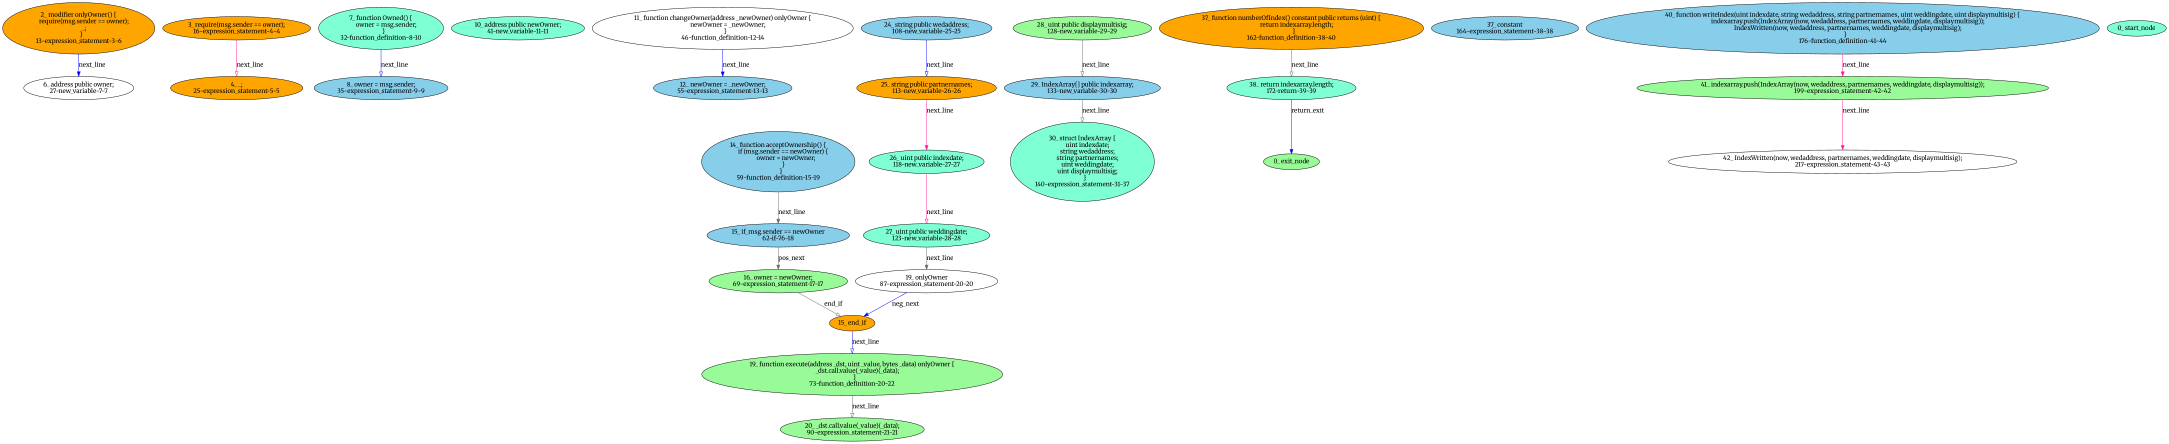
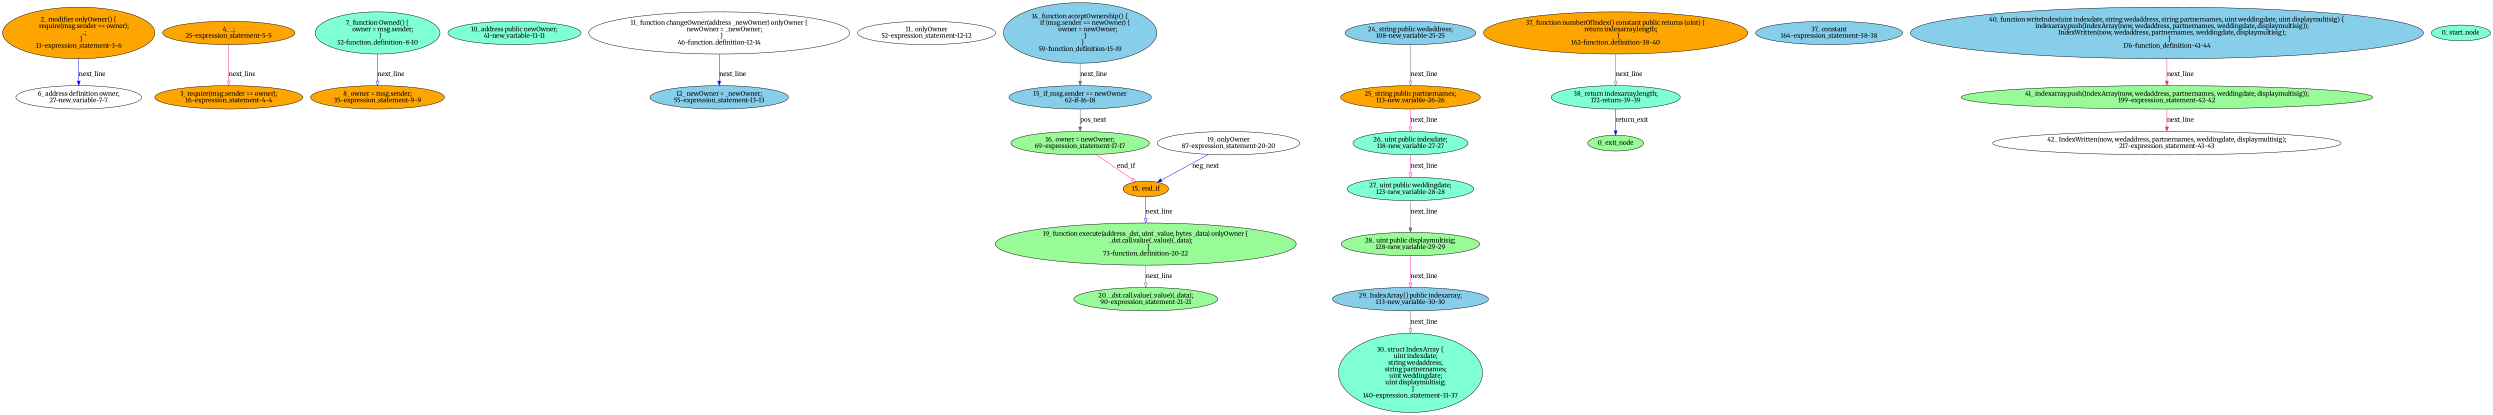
none -> (927, 33)
(237, 56) -> (229, 63)
(927, 56) -> (1410, 63)
(1082, 56) -> (1410, 269)
(79, 88) -> (79, 97)
(381, 88) -> (378, 97)
(927, 123) -> (1410, 118)
(778, 235) -> (1080, 97)
(927, 256) -> (1410, 214)
(817, 303) -> (1114, 167)
